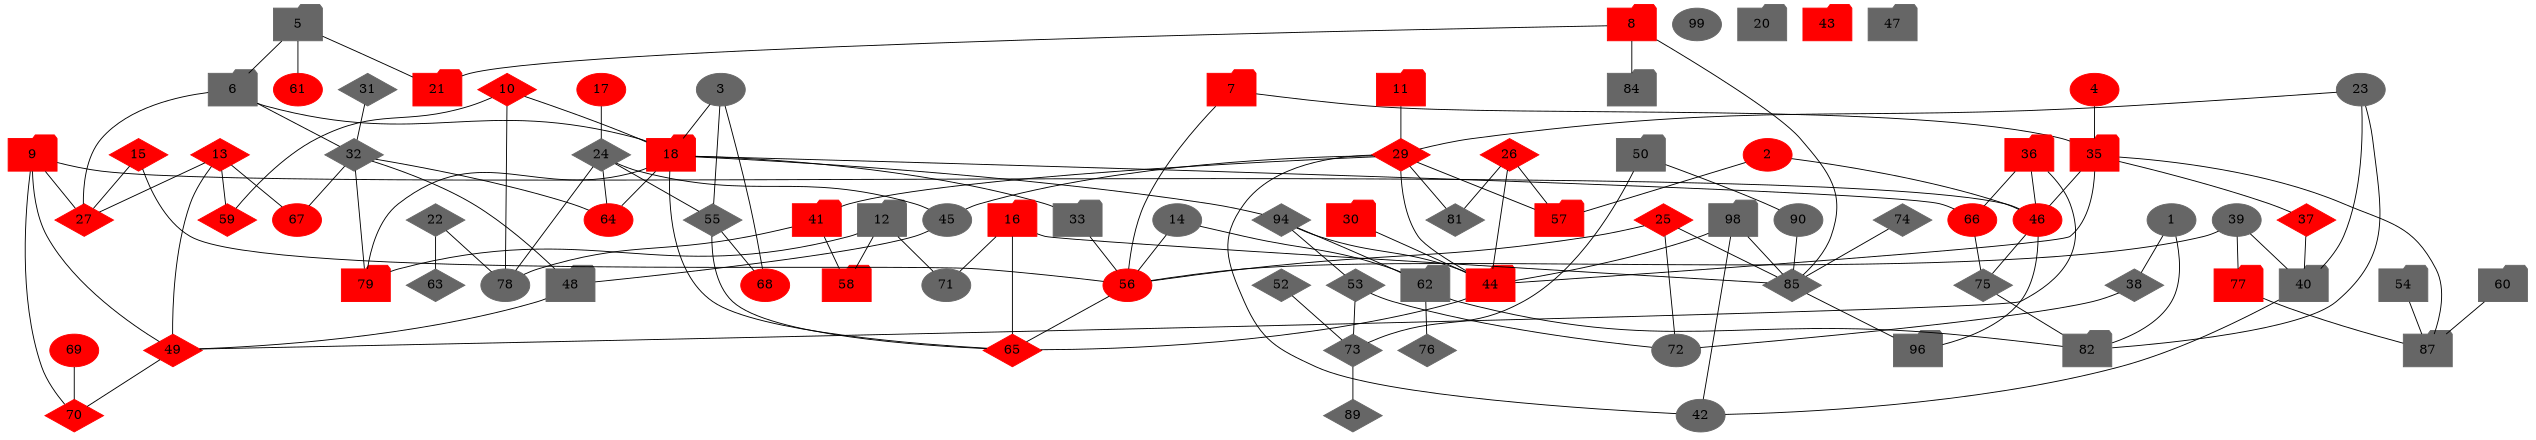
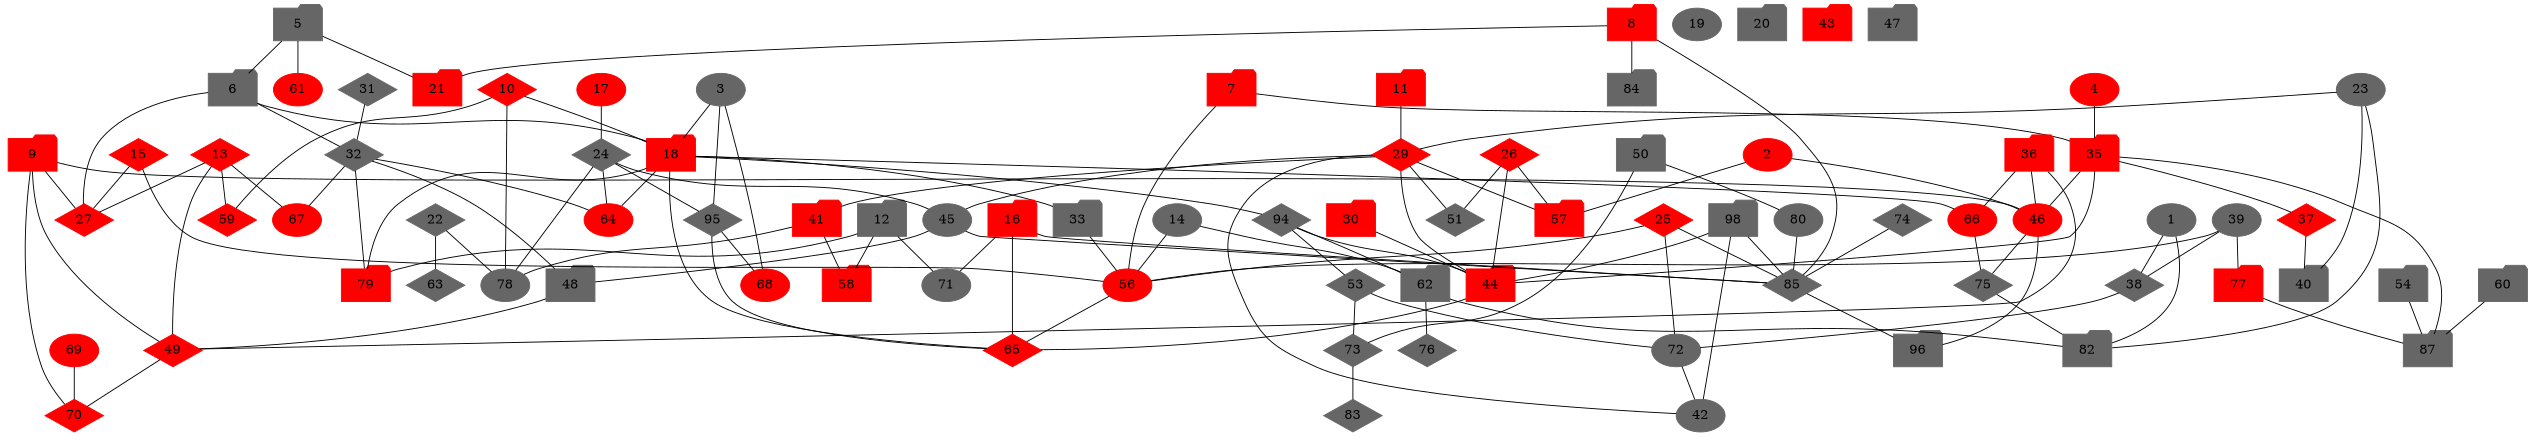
(1697, 24) -> (1697, 24)
(713, 220) -> (713, 220)
(1455, 220) -> (1455, 220)
(1798, 220) -> (1798, 220)
(2269, 251) -> (2185, 253)
none -> (1366, 260)
(1281, 285) -> none
(2010, 390) -> (1688, 383)
(1353, 416) -> (1353, 416)
